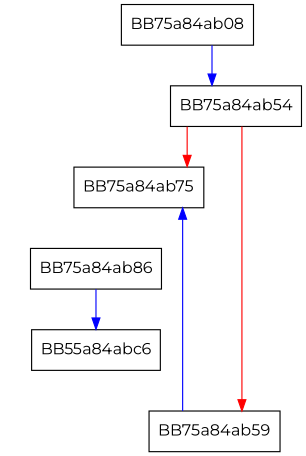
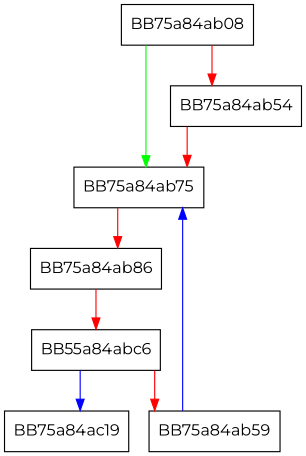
(212, 60) -> (212, 60)
none -> (146, 101)
none -> (118, 222)
(242, 263) -> (155, 385)
(96, 304) -> (96, 304)
none -> (67, 431)
